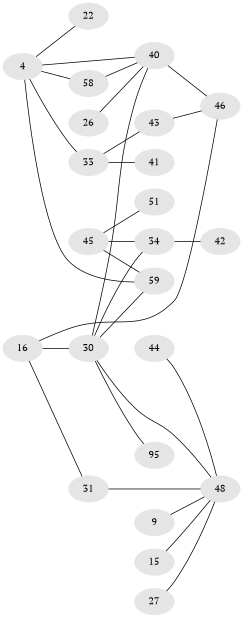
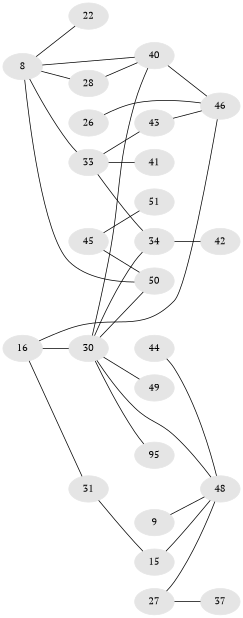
(23, 67) -> (23, 67)
(89, 83) -> (89, 83)
(122, 89) -> (151, 101)
(122, 242) -> (122, 206)
(154, 281) -> (154, 281)
none -> (154, 388)
(155, 489) -> (120, 526)
none -> (220, 602)
